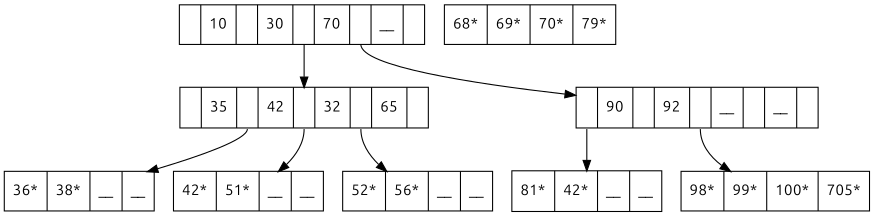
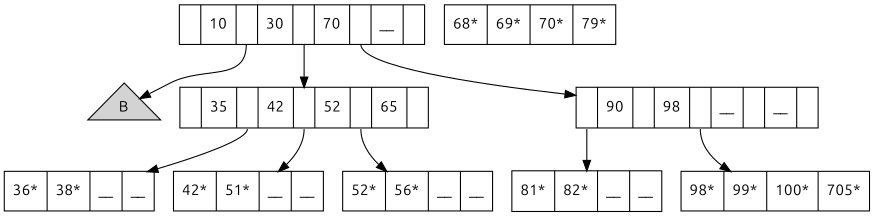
(332, 107) -> (332, 107)
(672, 107) -> (672, 107)
none -> (124, 108)
(576, 191) -> (576, 191)
